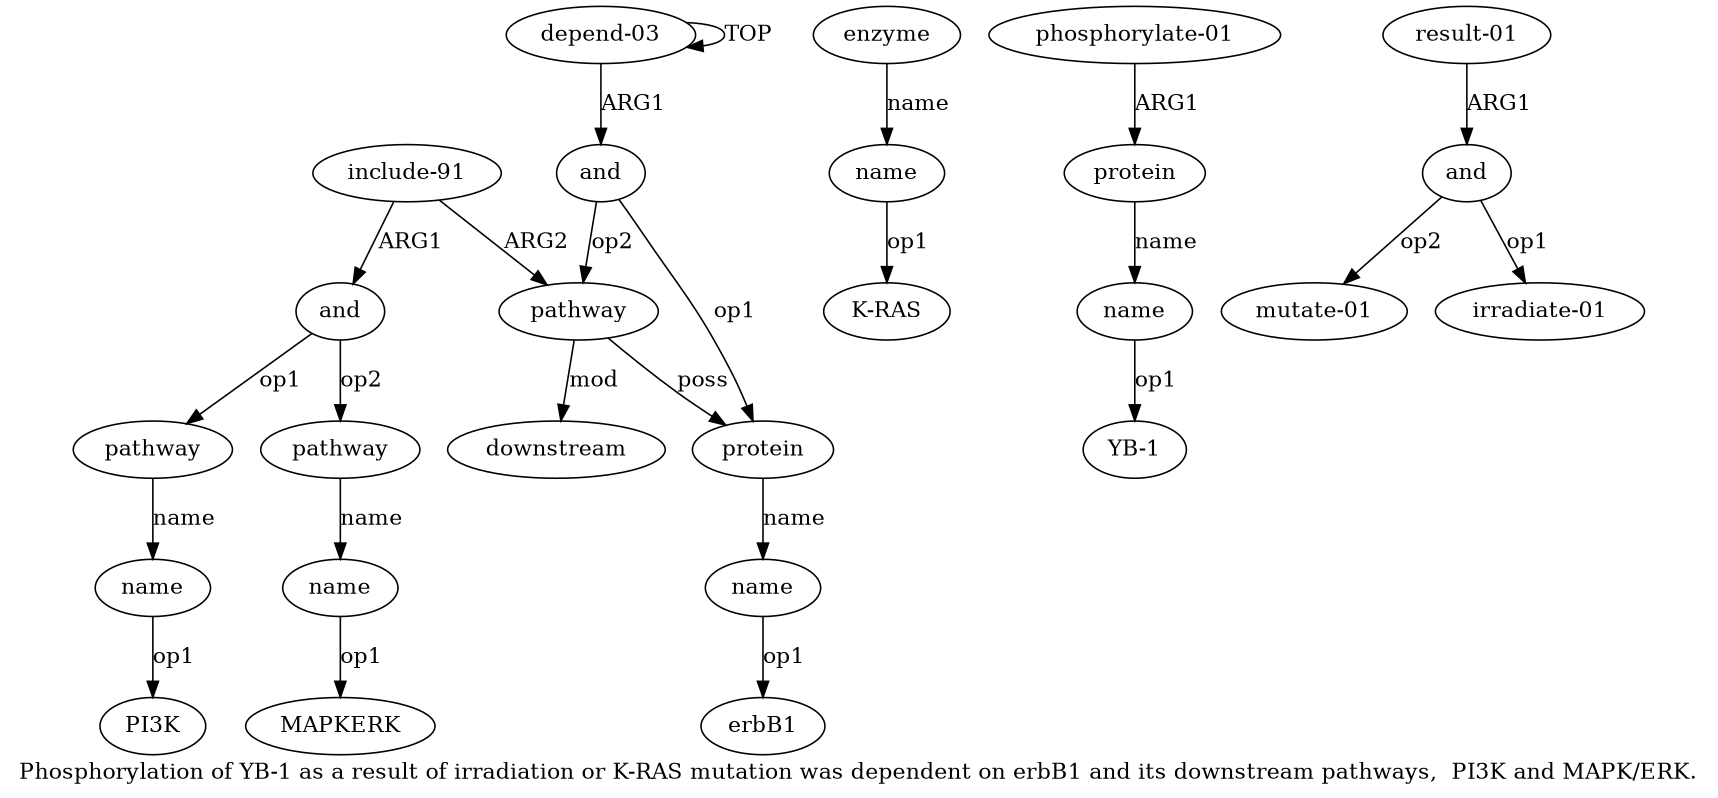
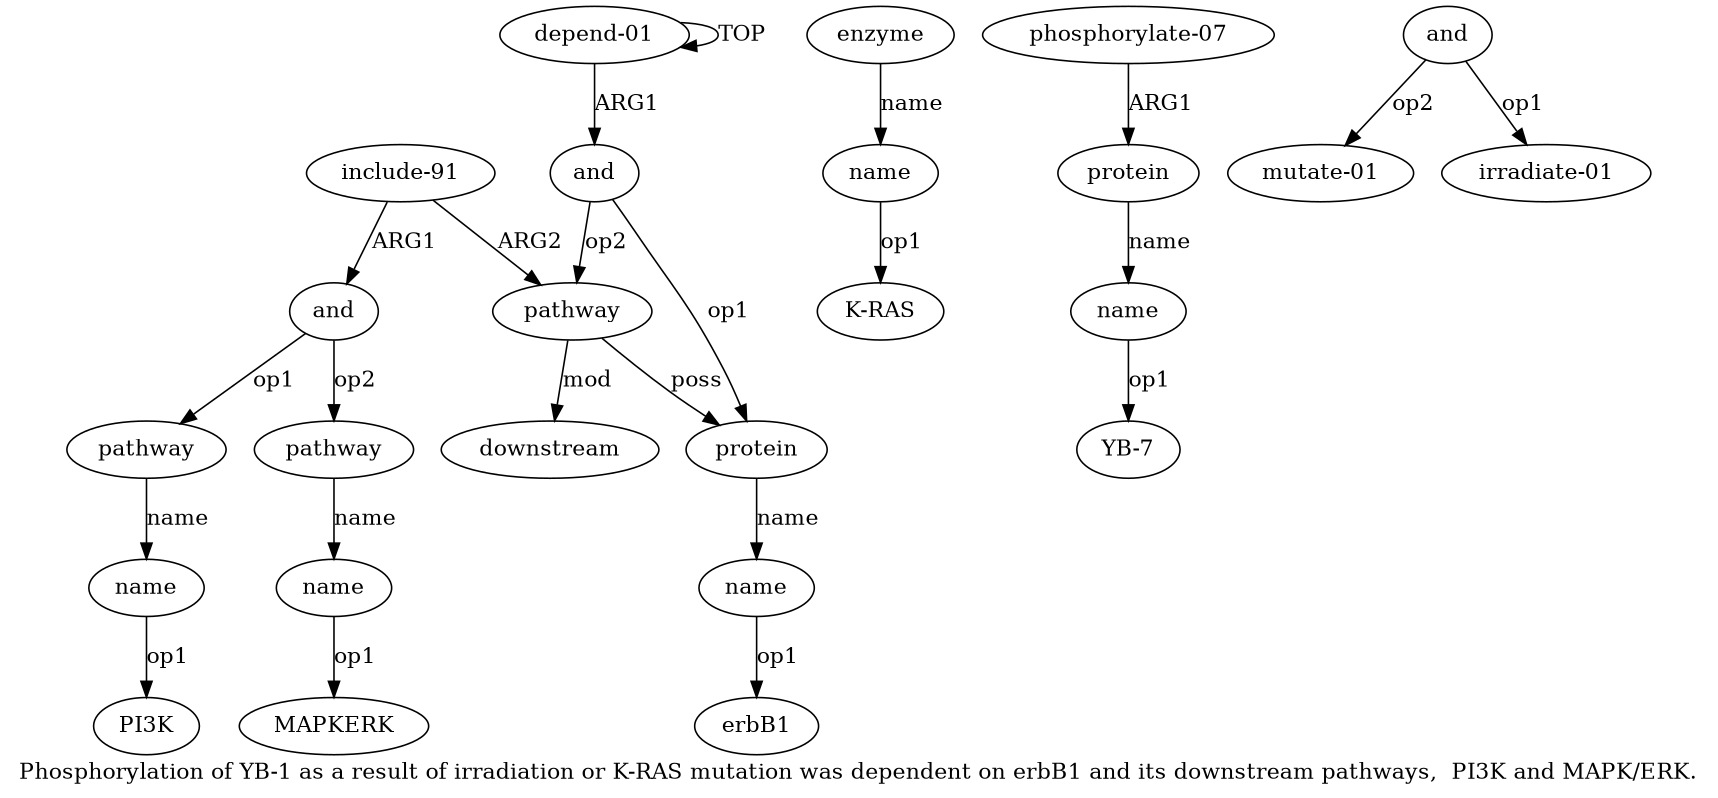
(601, 35) -> (595, 35)
(1135, 35) -> (1128, 35)
(1467, 35) -> none
(1135, 450) -> (1128, 450)
